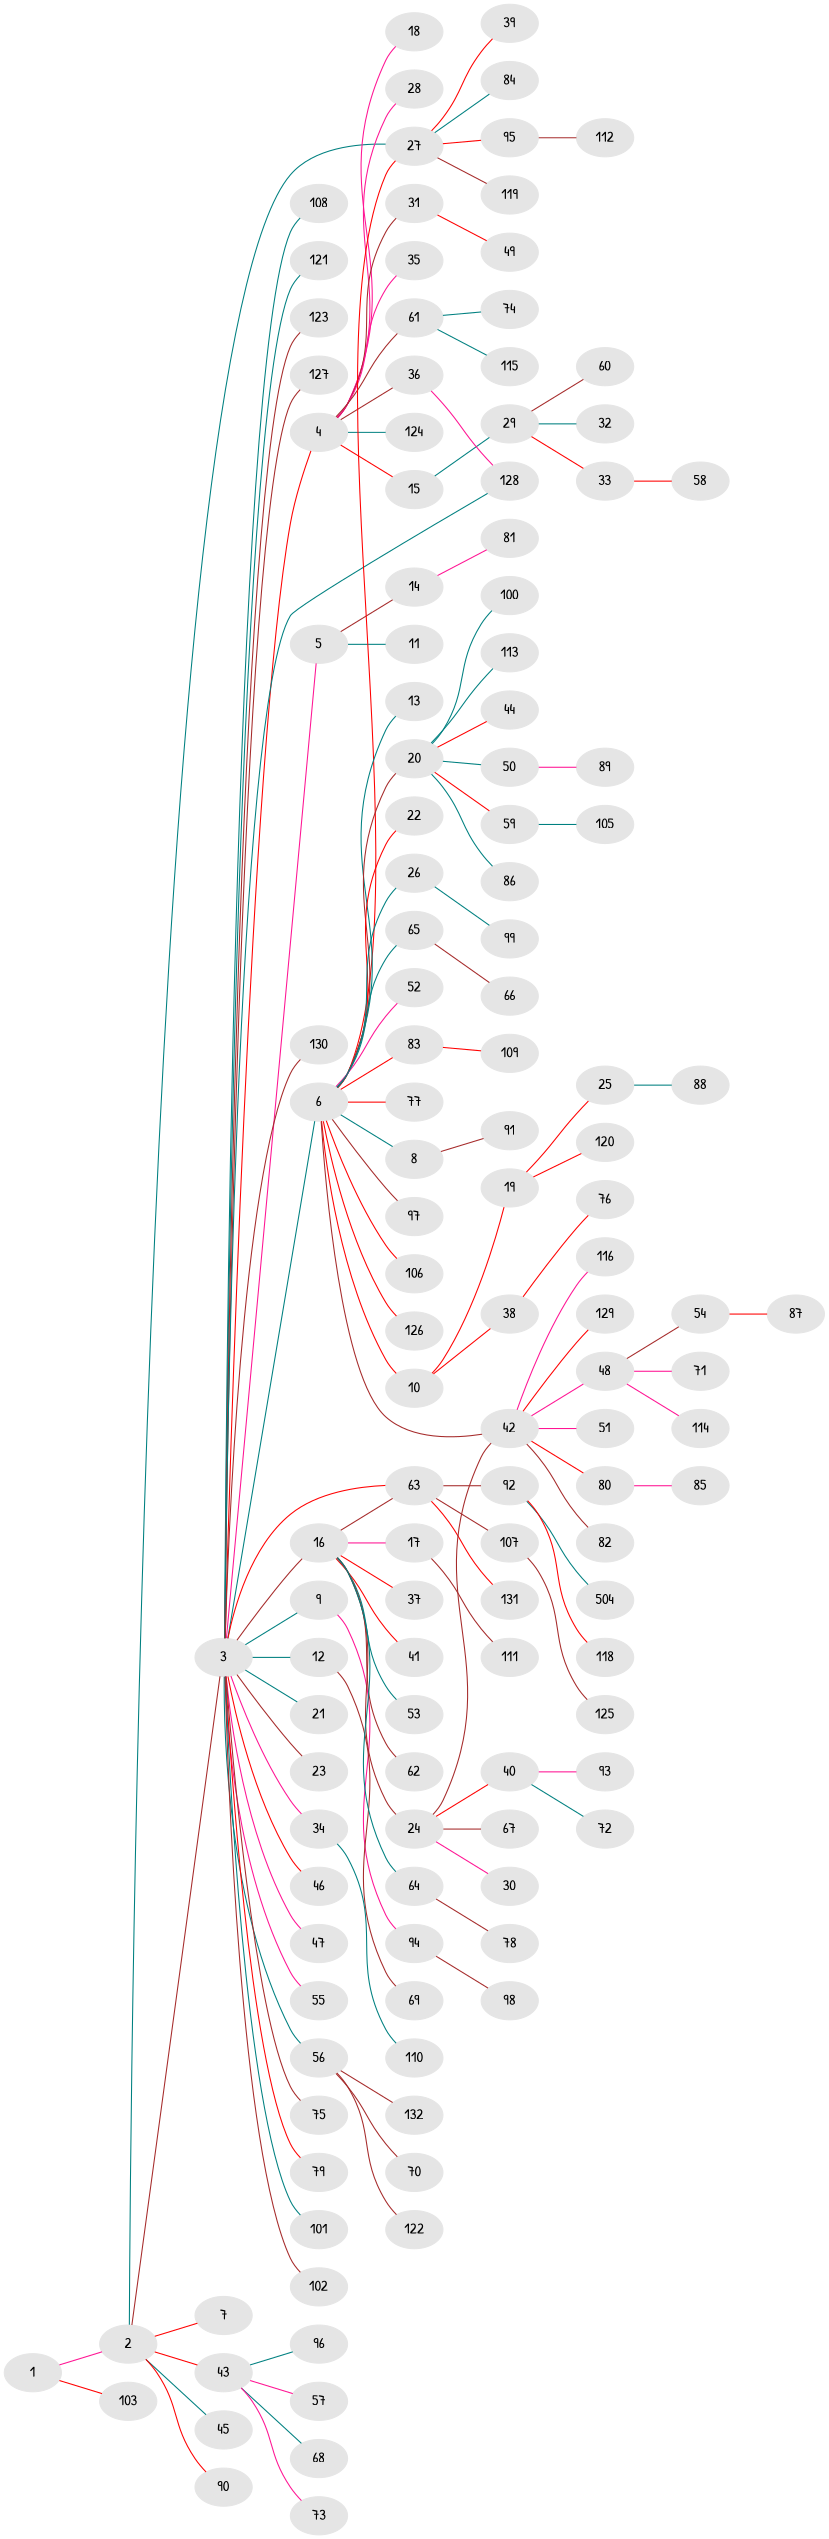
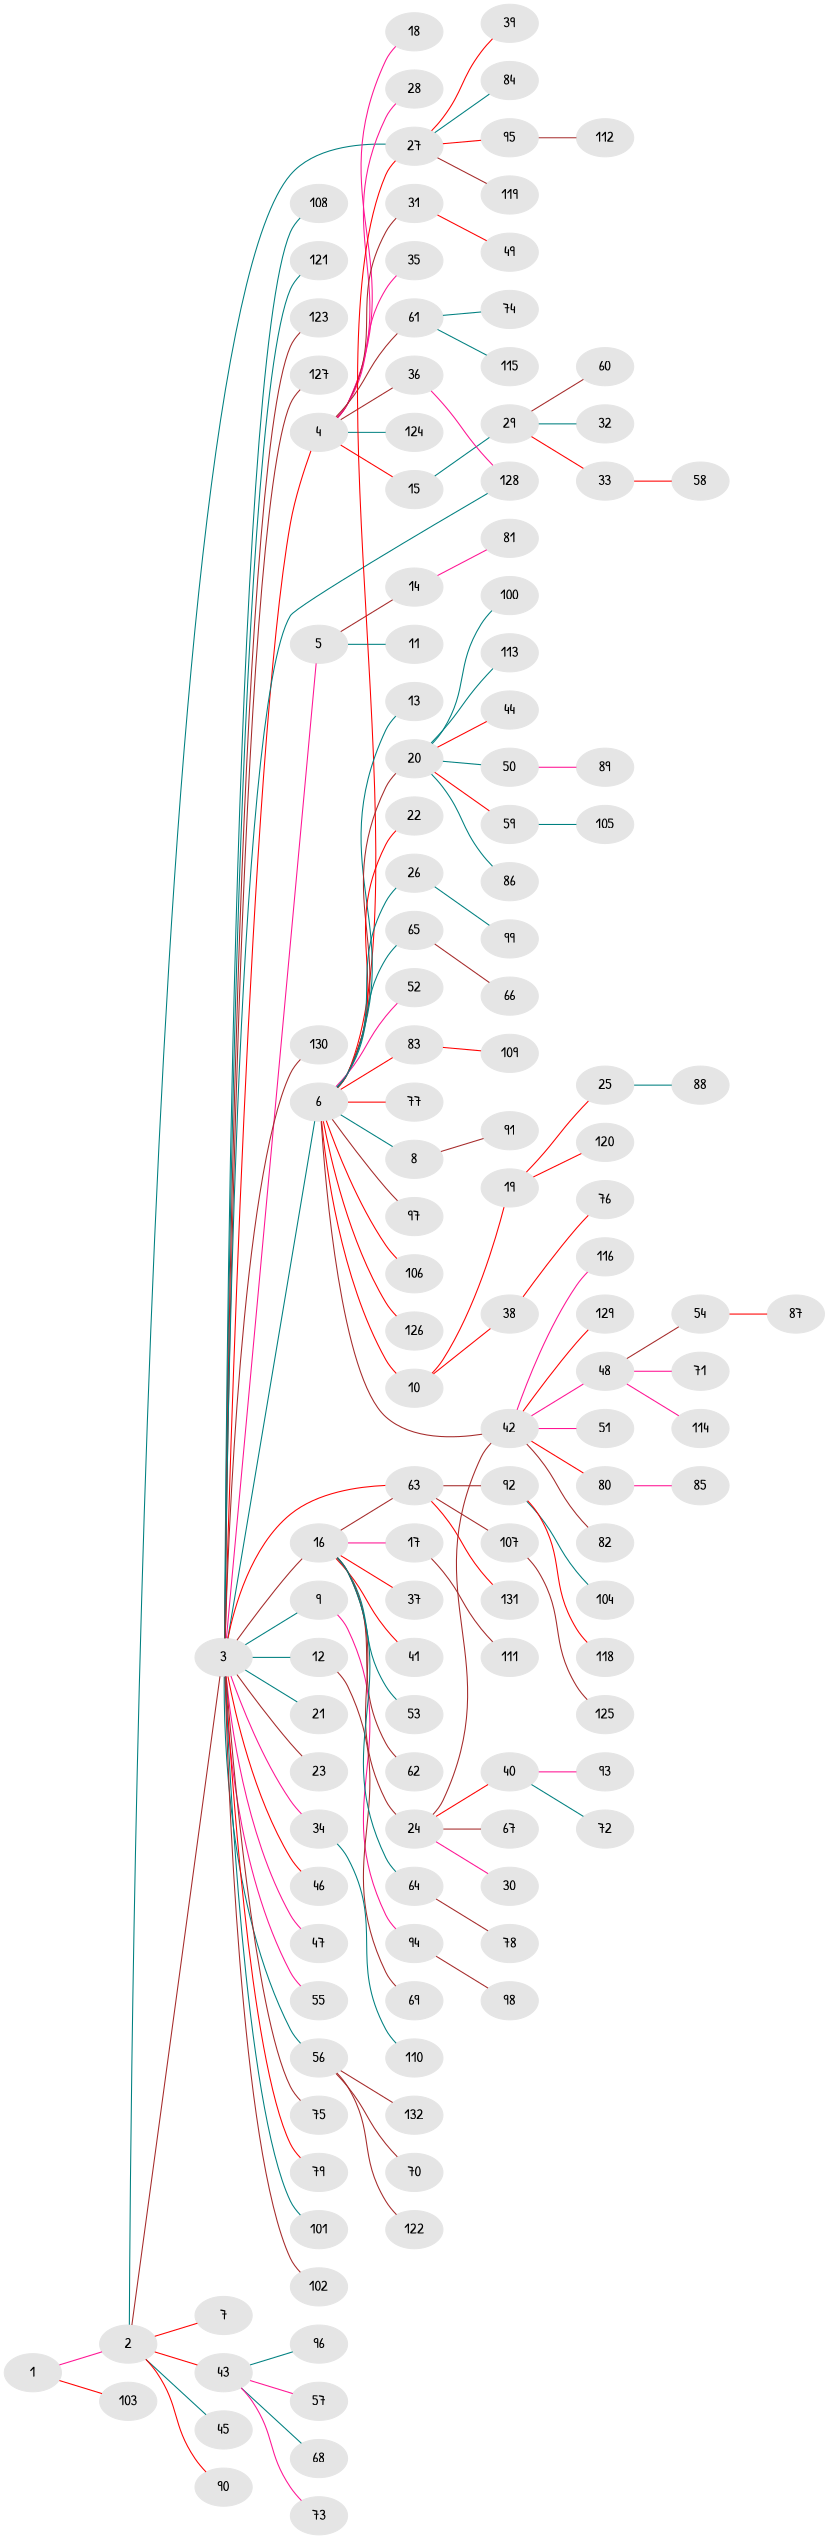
(605, 1600) -> (605, 1600)
